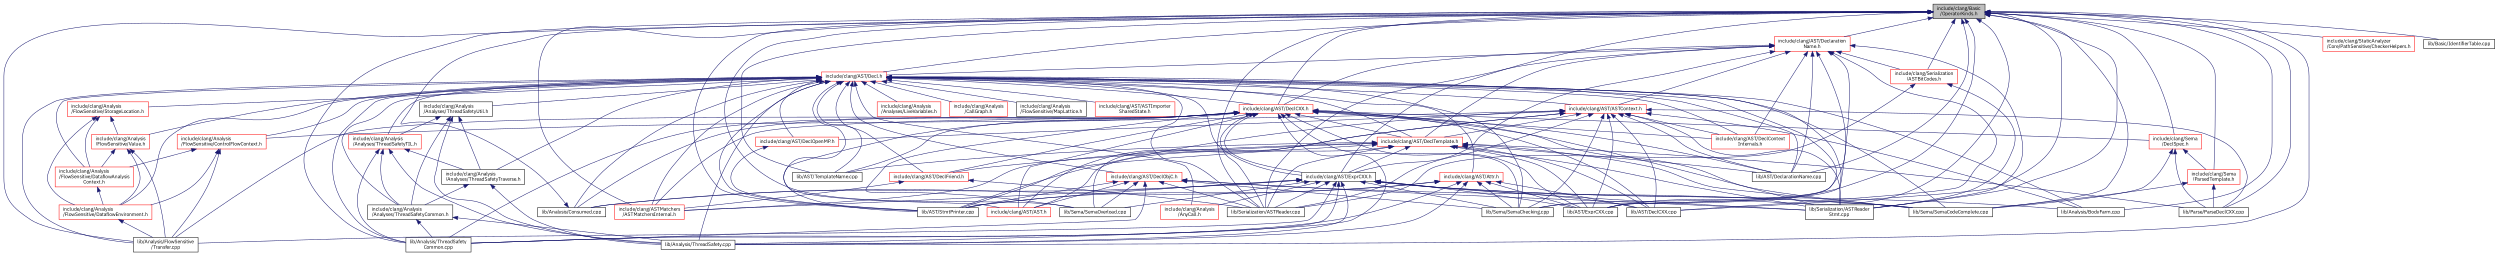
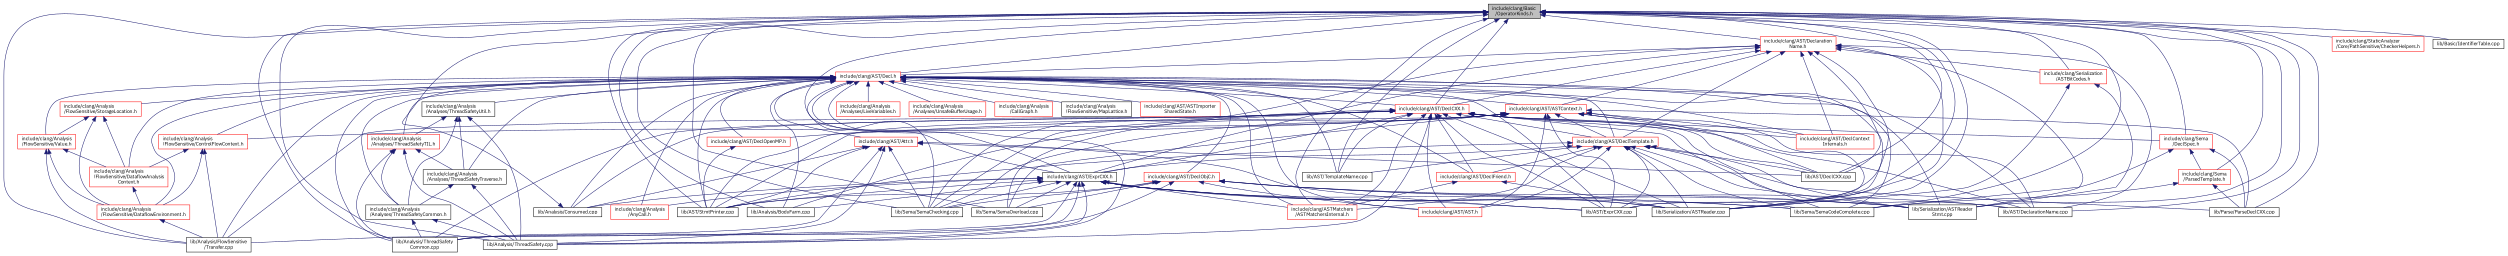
none -> (947, 109)
(1723, 154) -> none
(1509, 193) -> (1556, 198)
